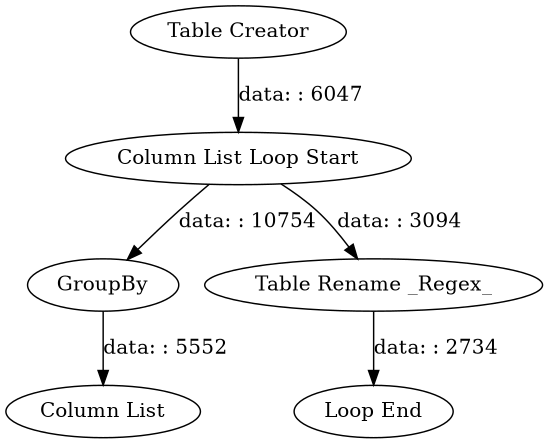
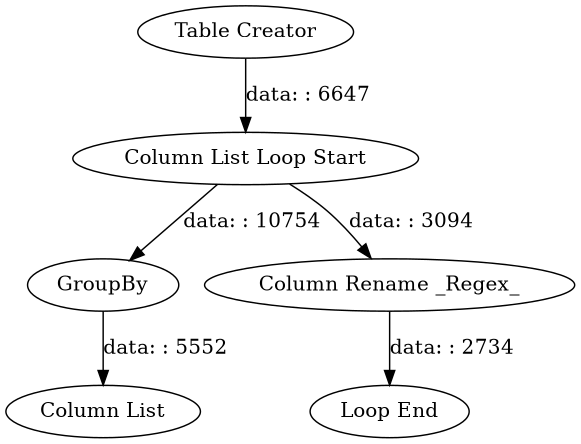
(301, 95) -> (308, 95)
(374, 285) -> (390, 285)
